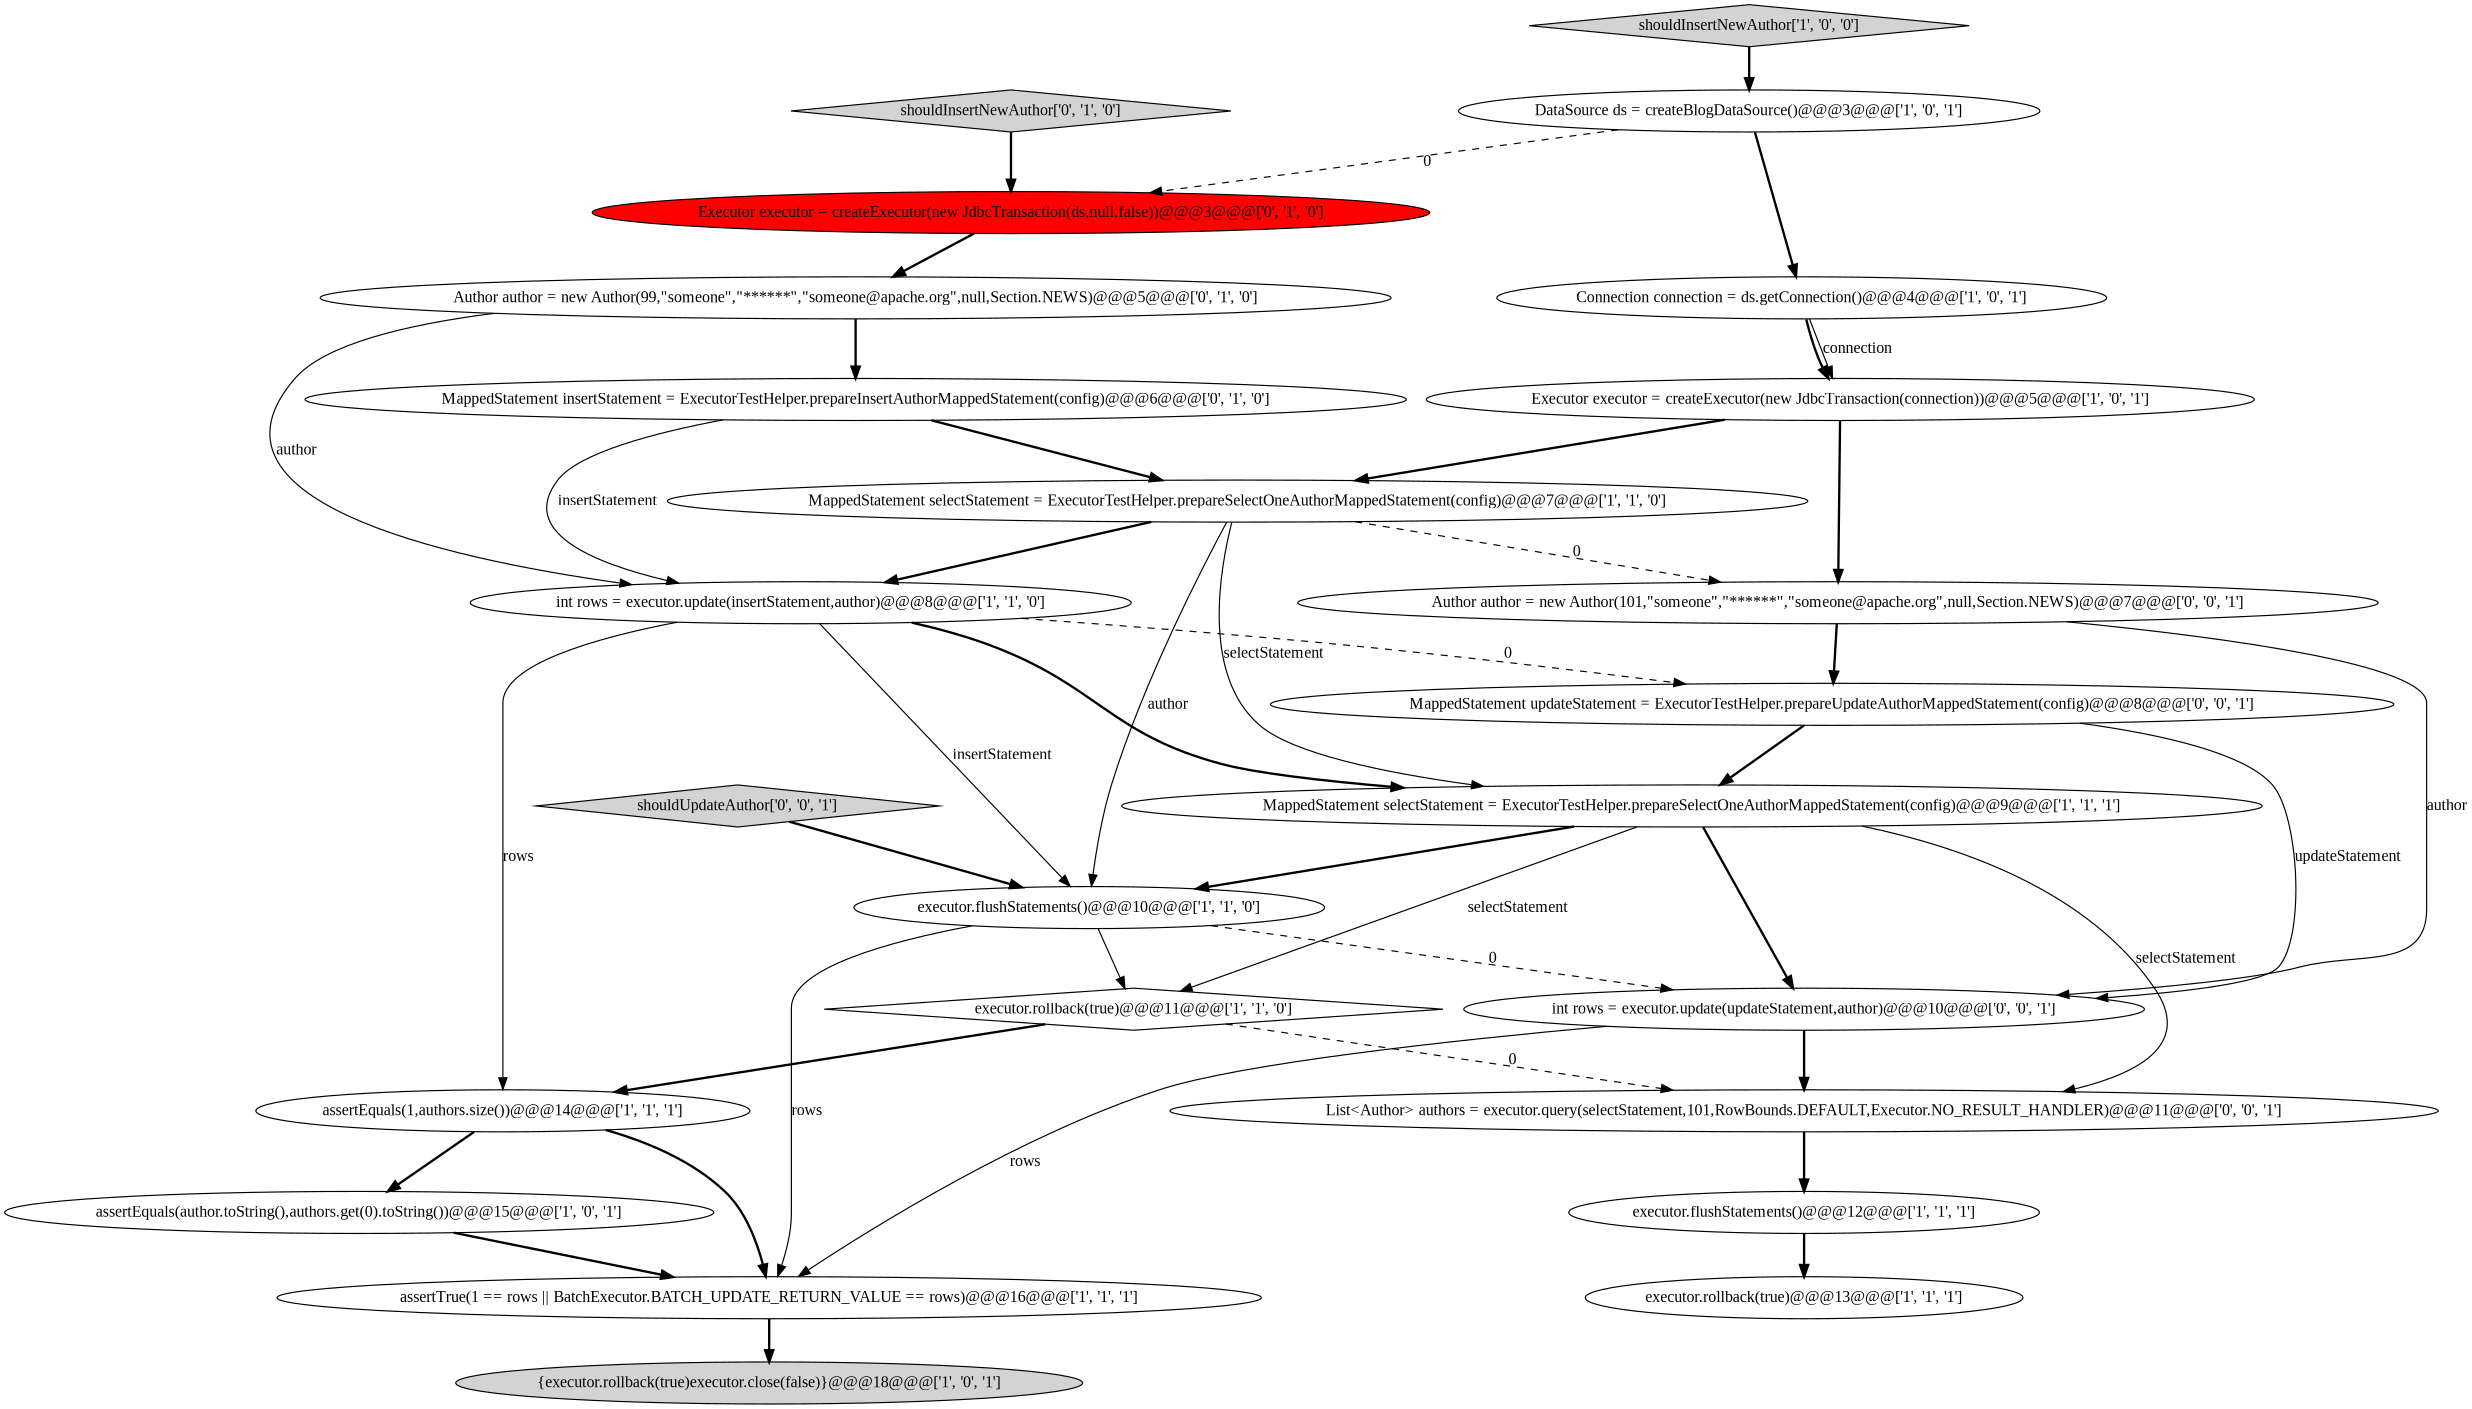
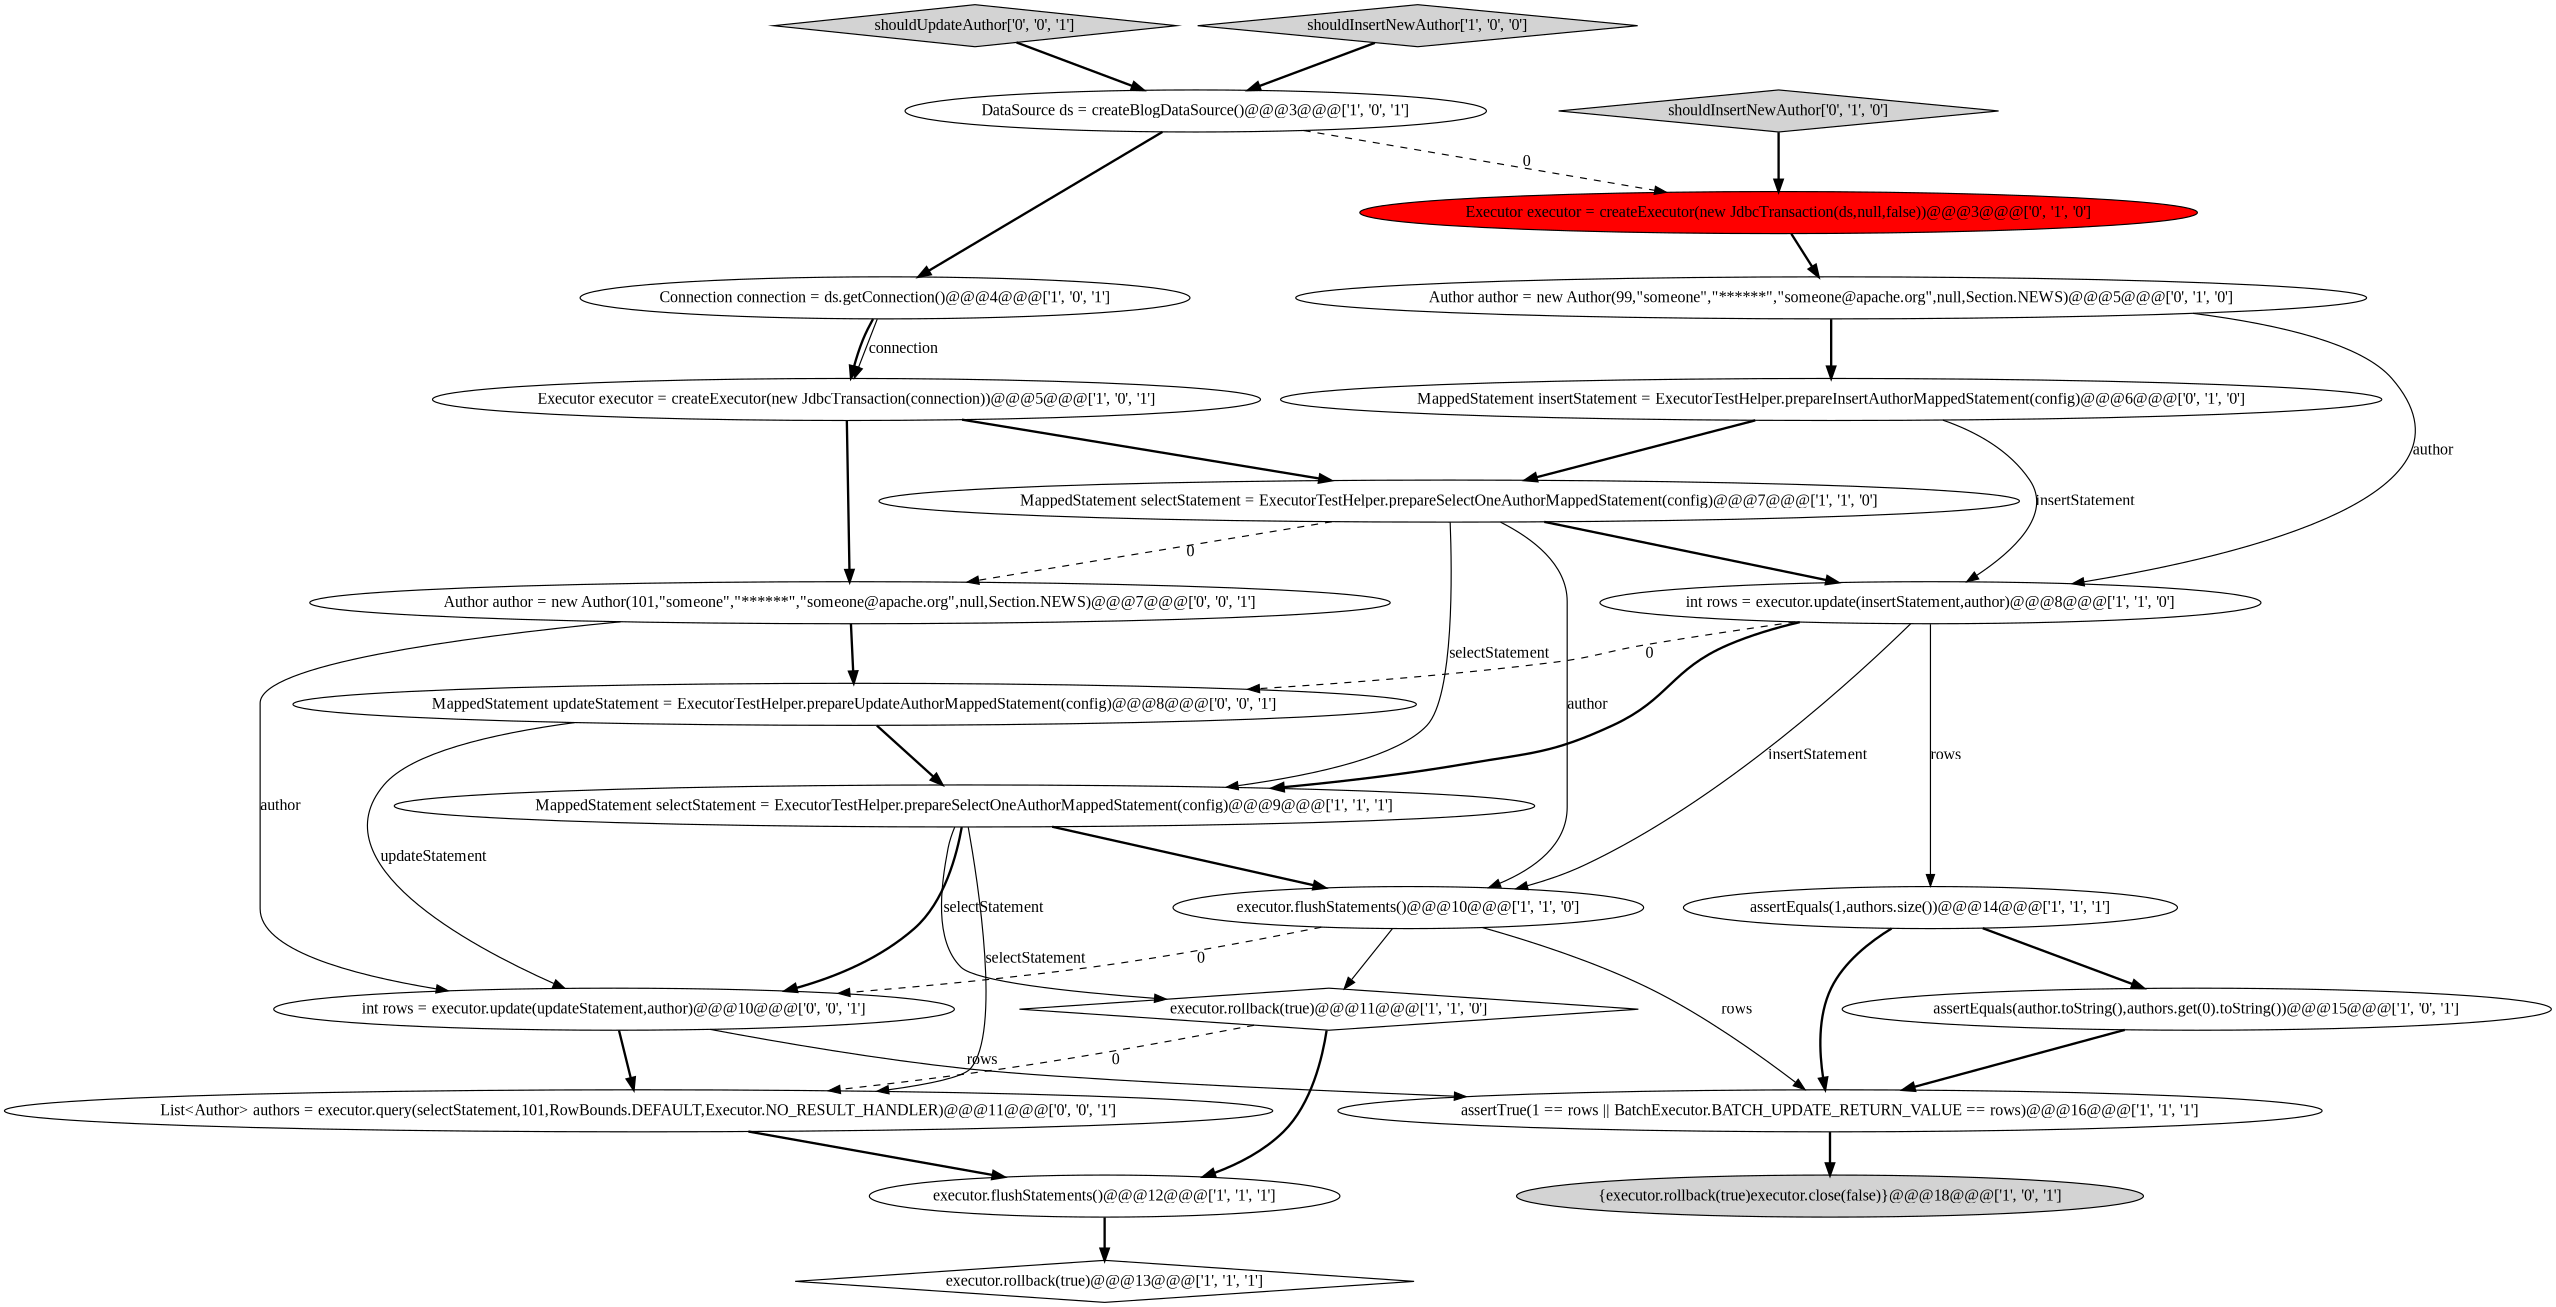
(900, 853) -> (1074, 64)
(836, 1057) -> (1294, 1120)
(1804, 1298) -> (1105, 1281)
